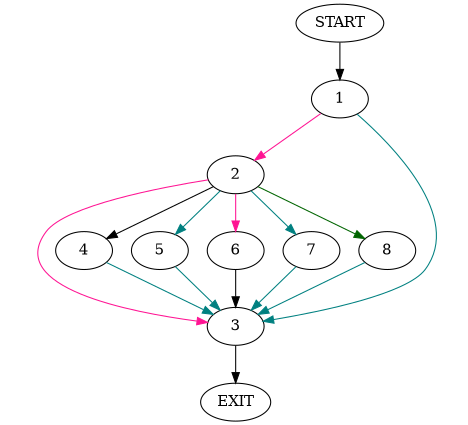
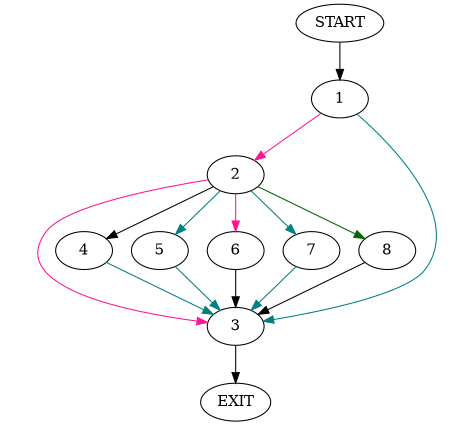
(316, 286) -> (316, 286)
